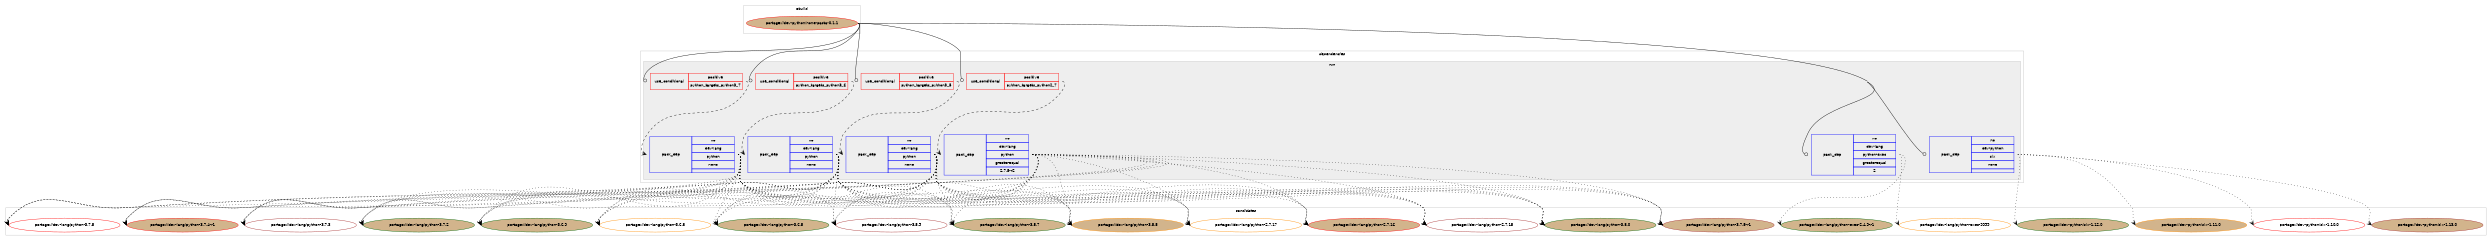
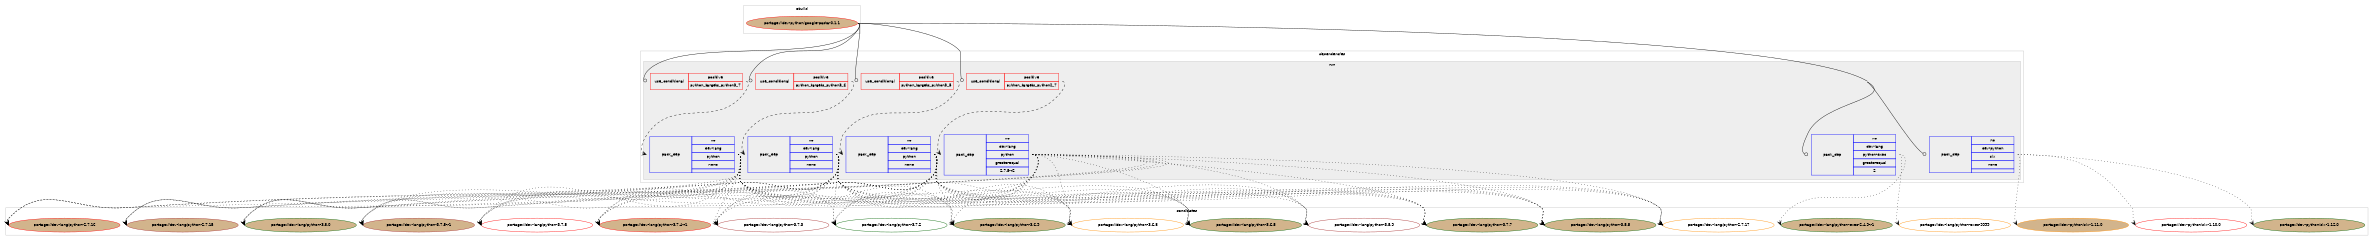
(802, 23) -> (802, 23)
(419, 225) -> (892, 225)
(1010, 225) -> (1482, 225)
(1128, 225) -> (1600, 225)
(1482, 225) -> (183, 225)
(2427, 225) -> none
